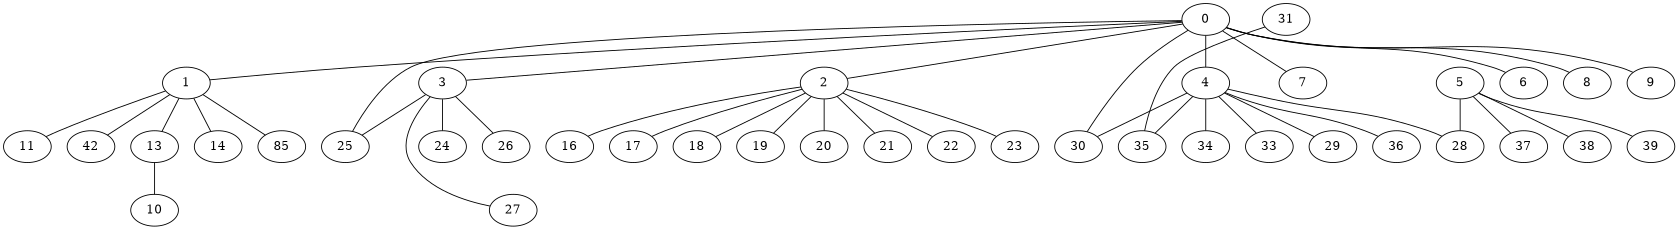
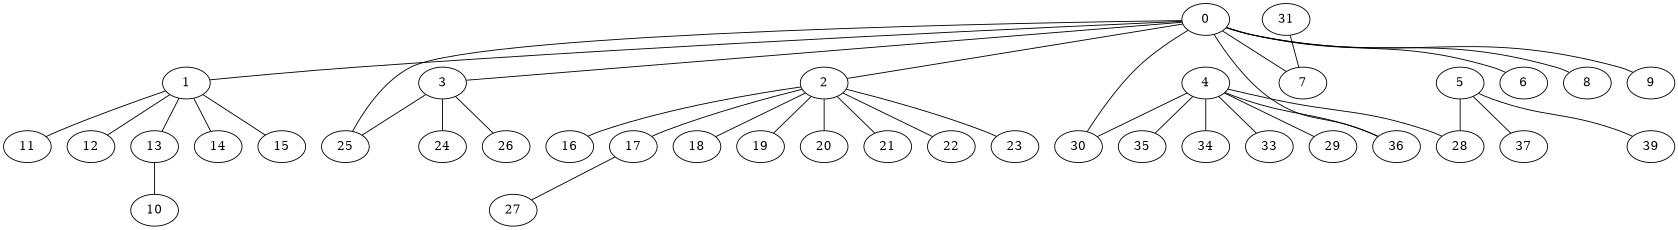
(1206, 55) -> (1258, 89)
(1186, 59) -> (1295, 51)
(91, 147) -> (91, 147)
(282, 147) -> (282, 147)
(1587, 147) -> none
(417, 170) -> (573, 178)
